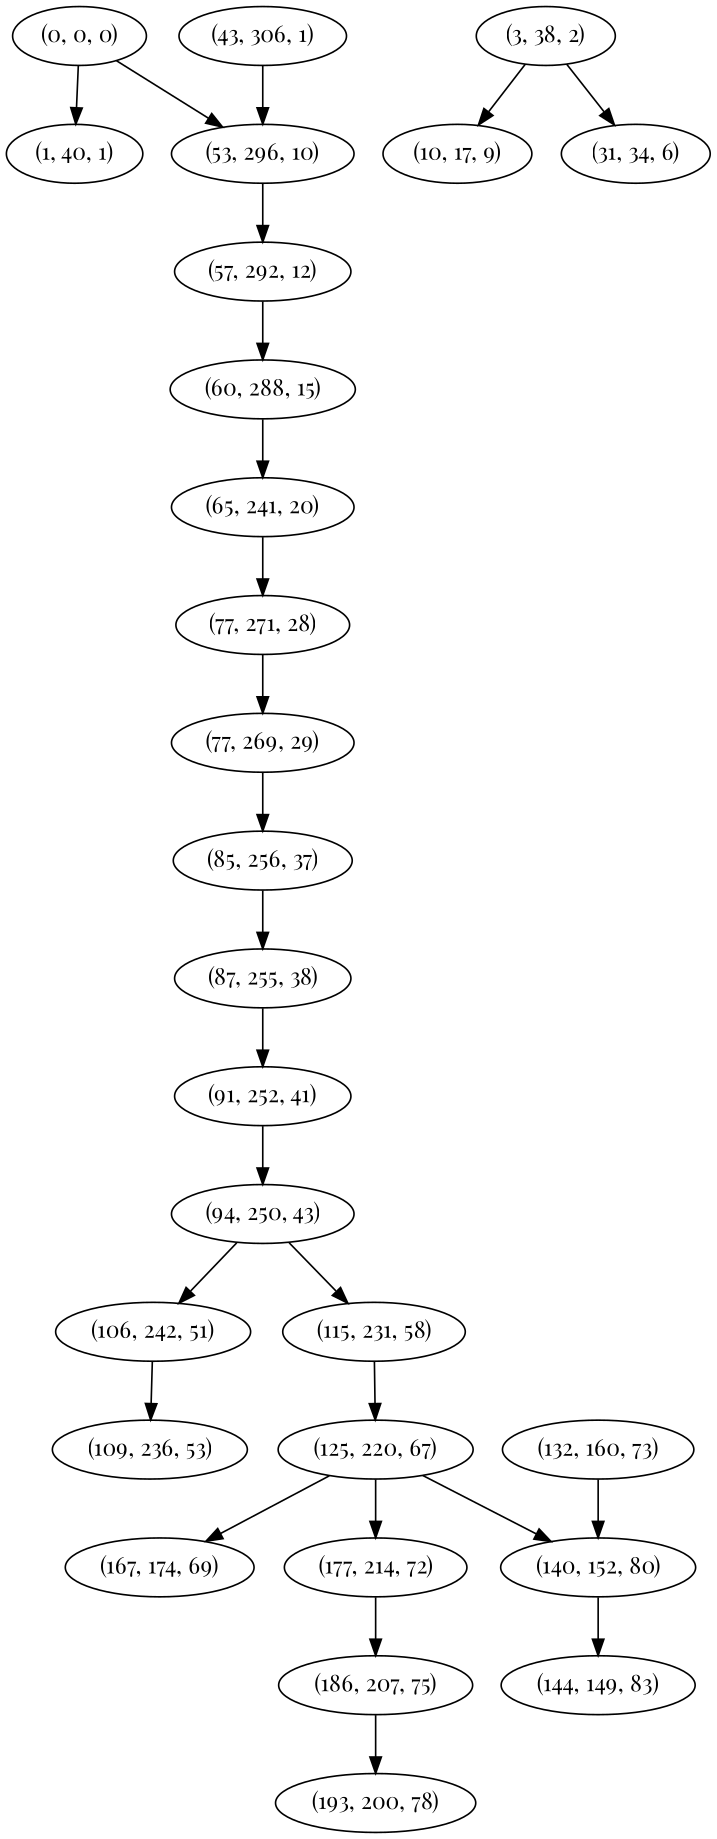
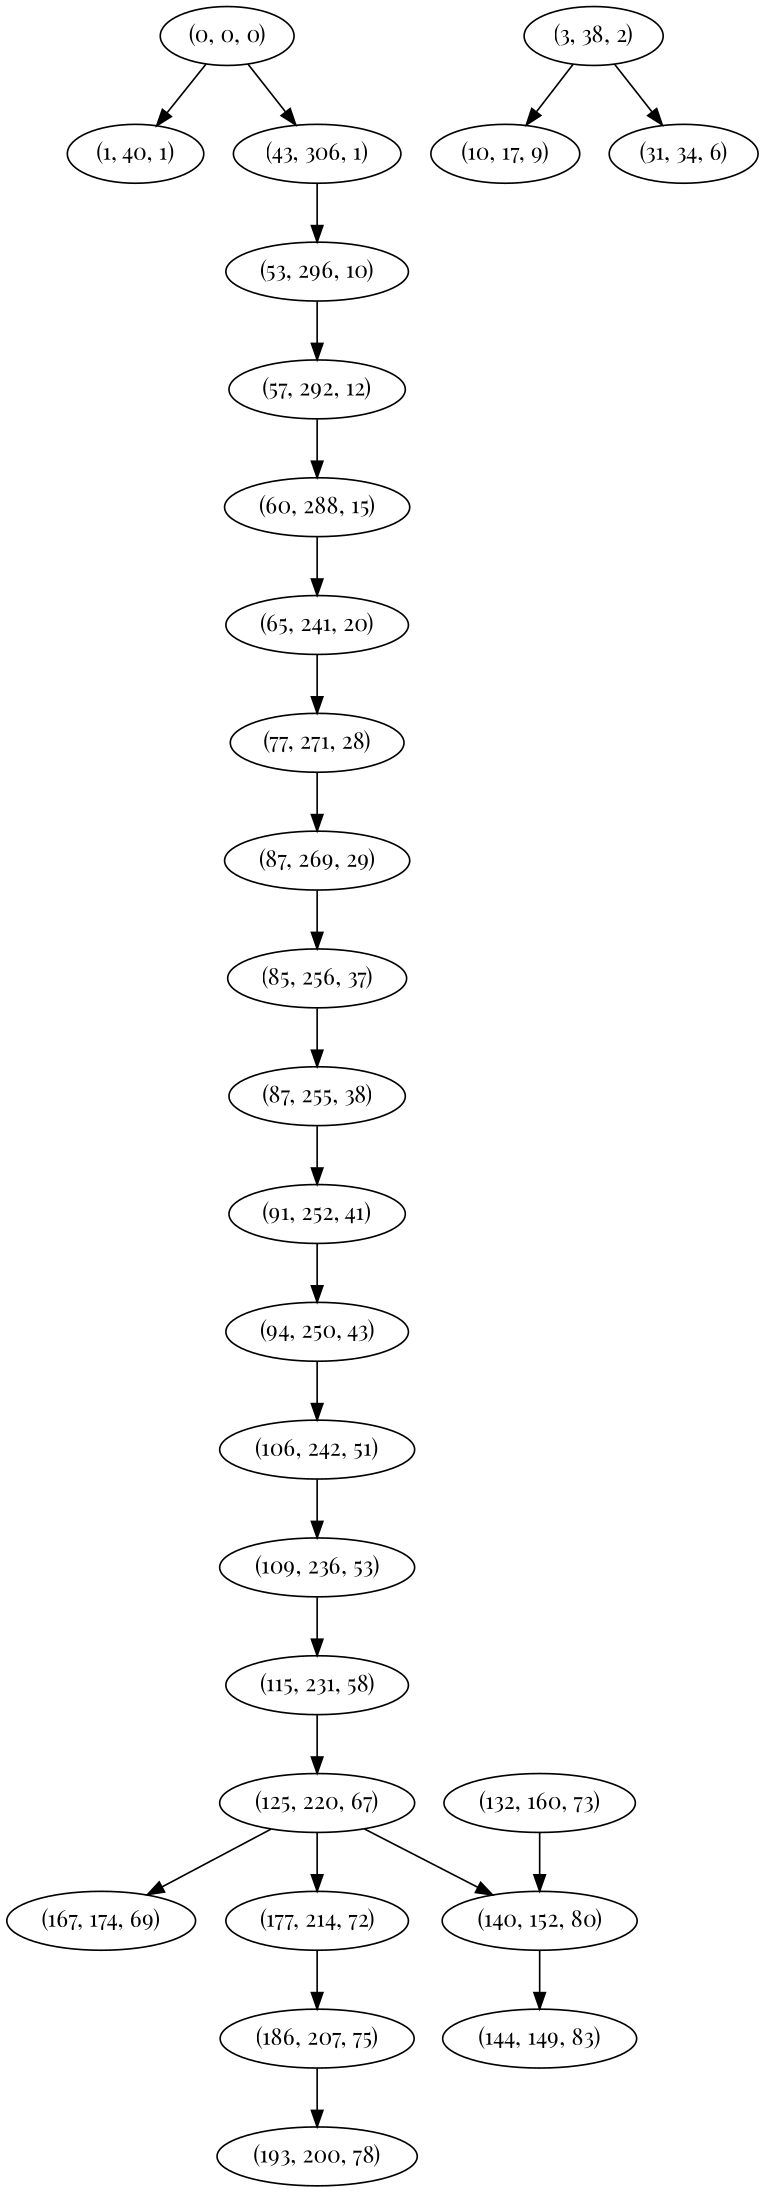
(163, 90) -> (267, 88)
(263, 743) -> (317, 861)
(313, 1267) -> (317, 1618)
